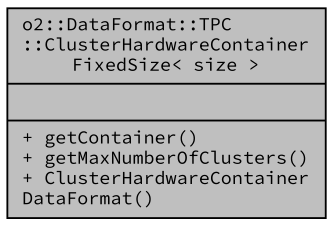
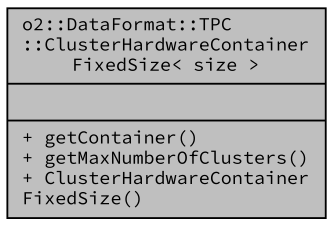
(89, 199) -> (84, 199)
